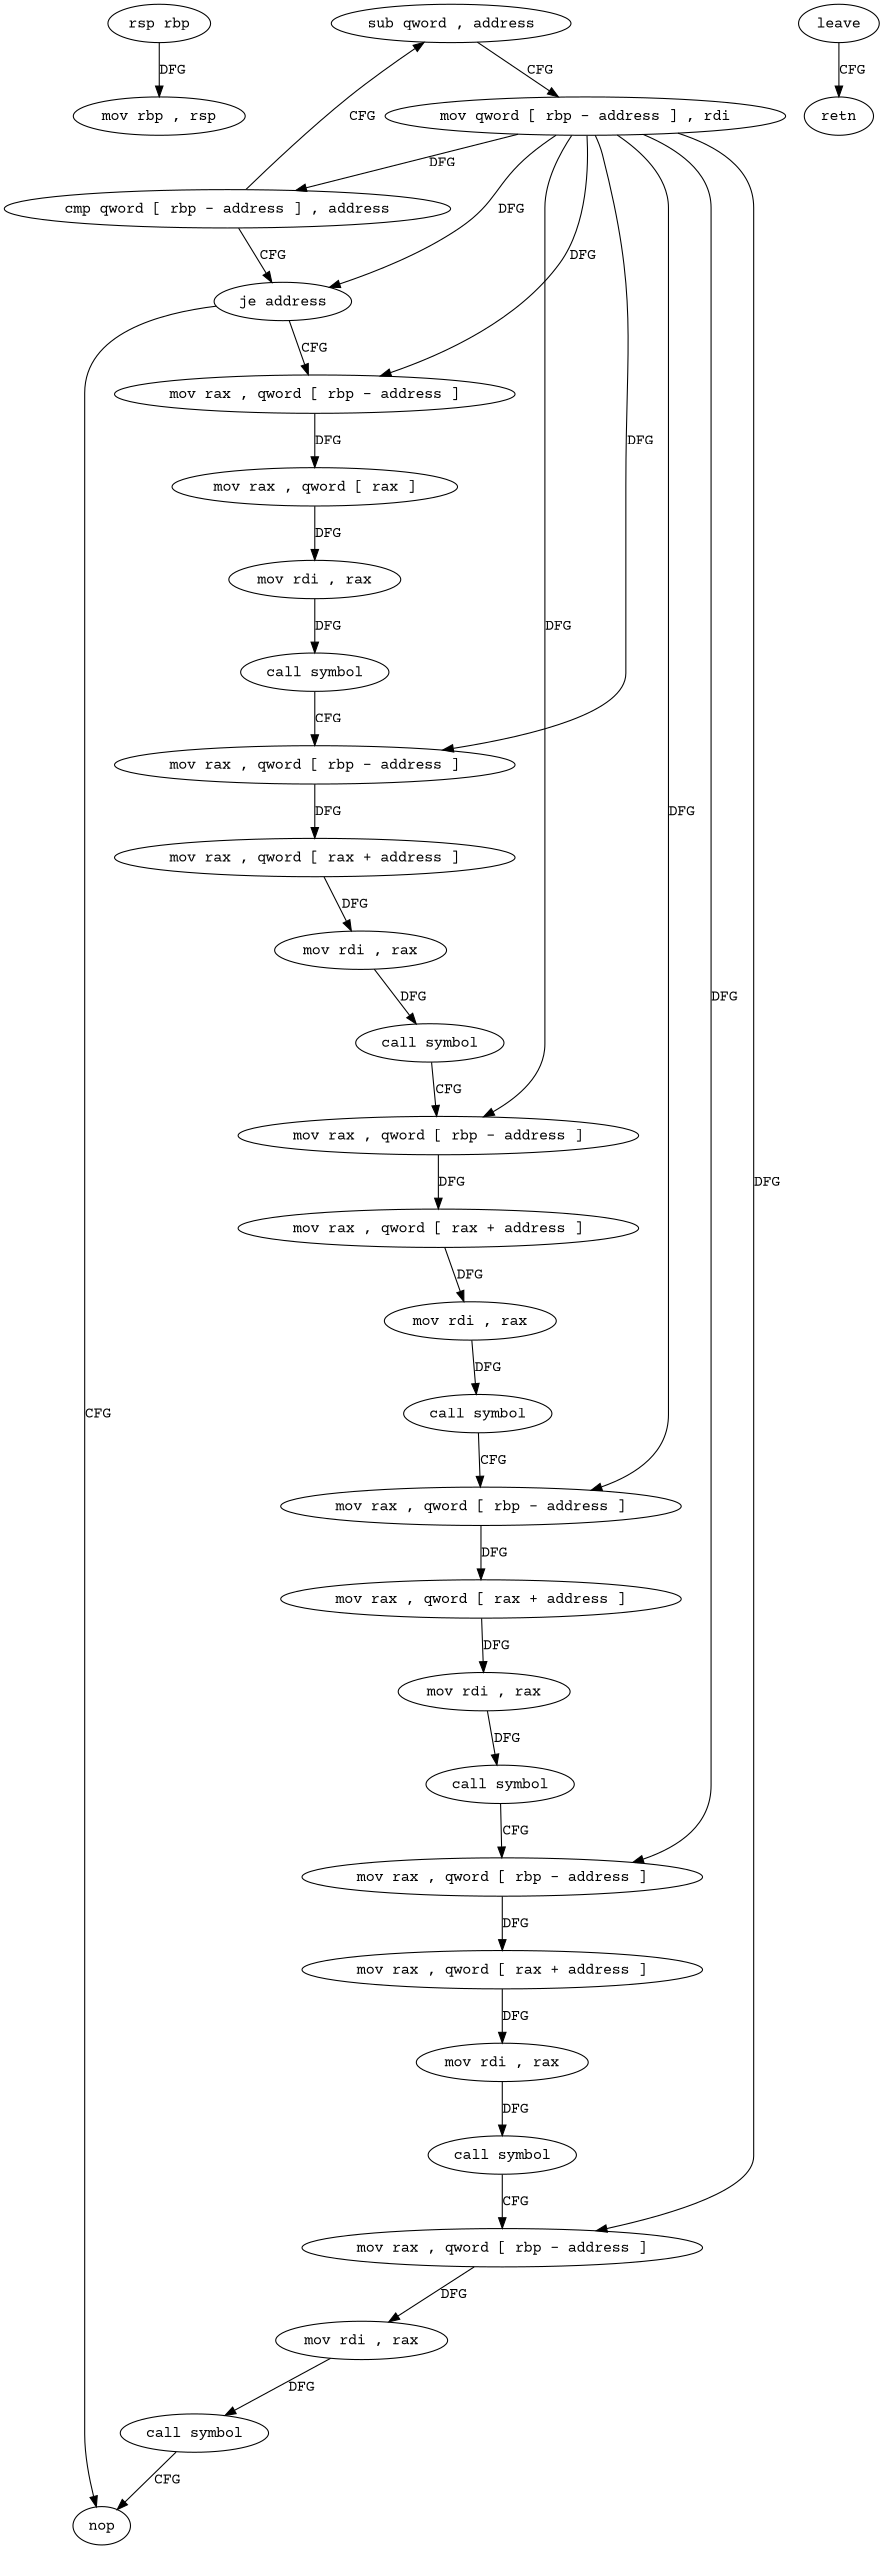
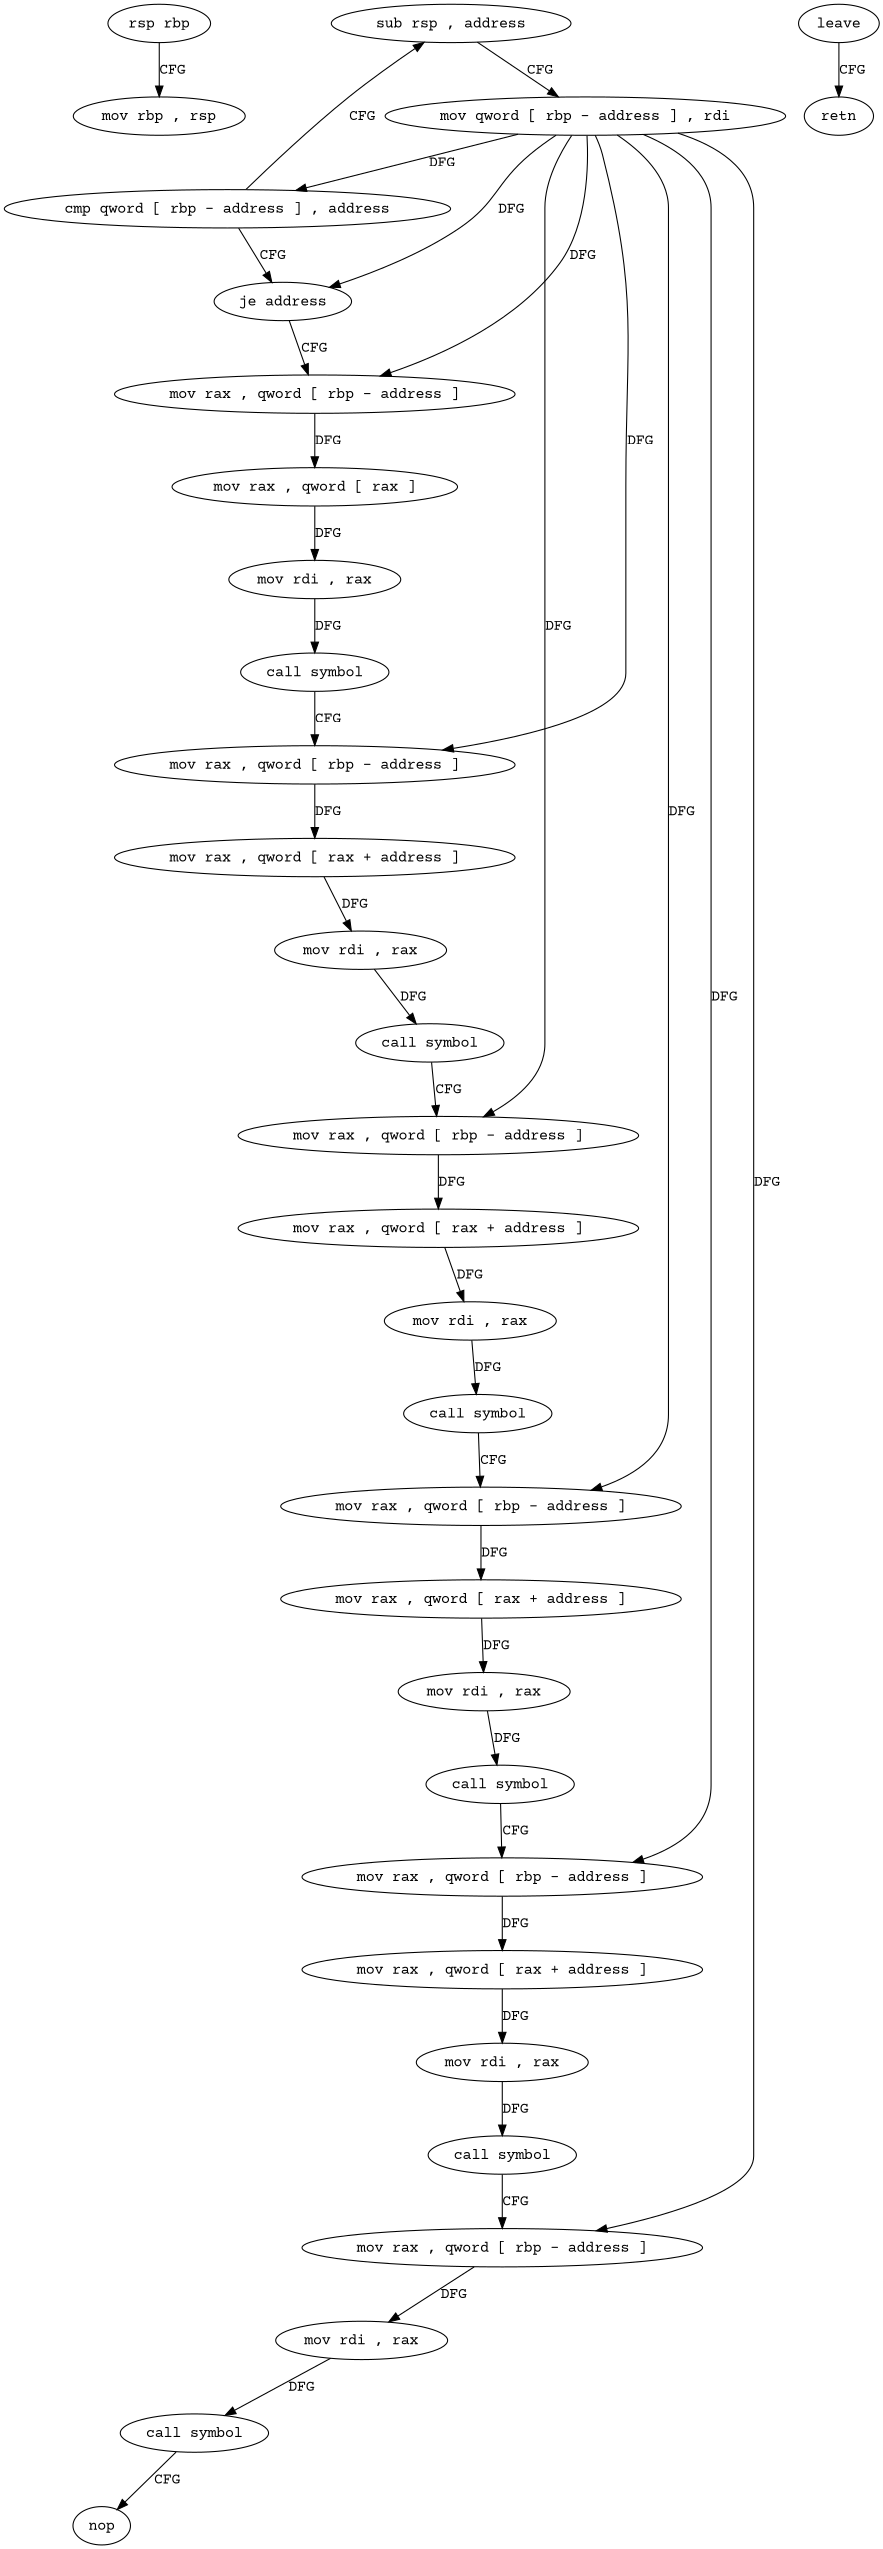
(451, 23) -> (451, 23)
(173, 70) -> (173, 70)
(85, 1359) -> none
